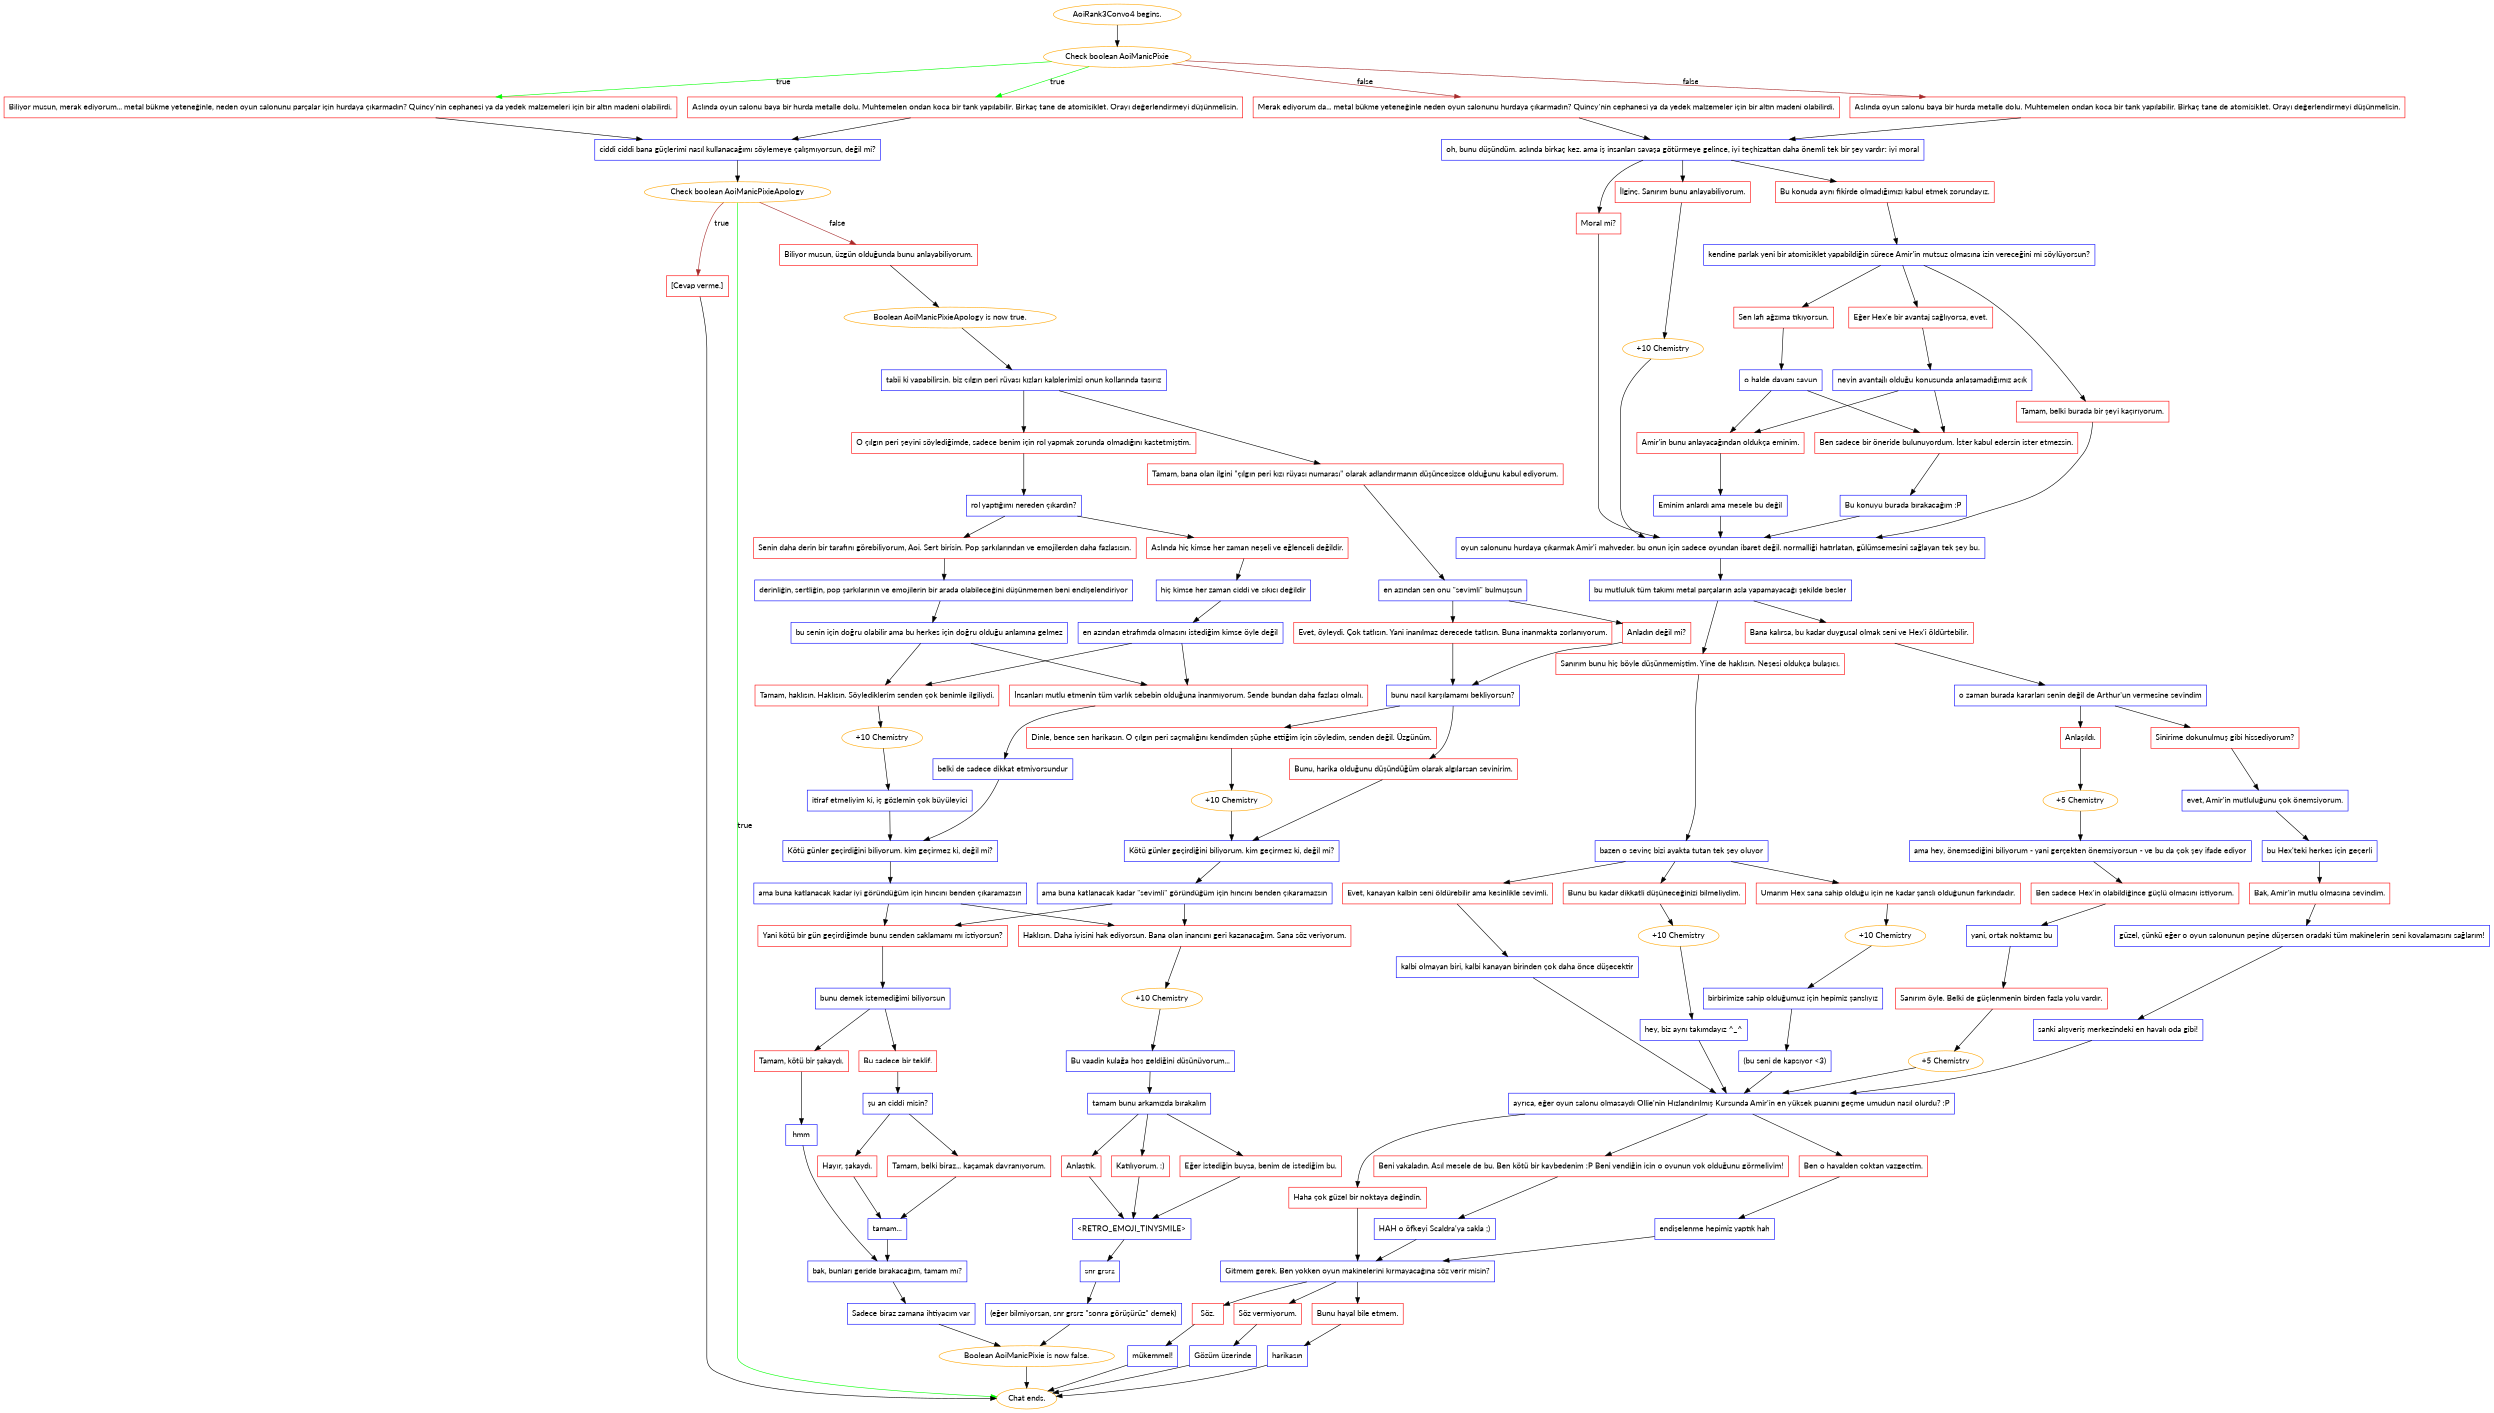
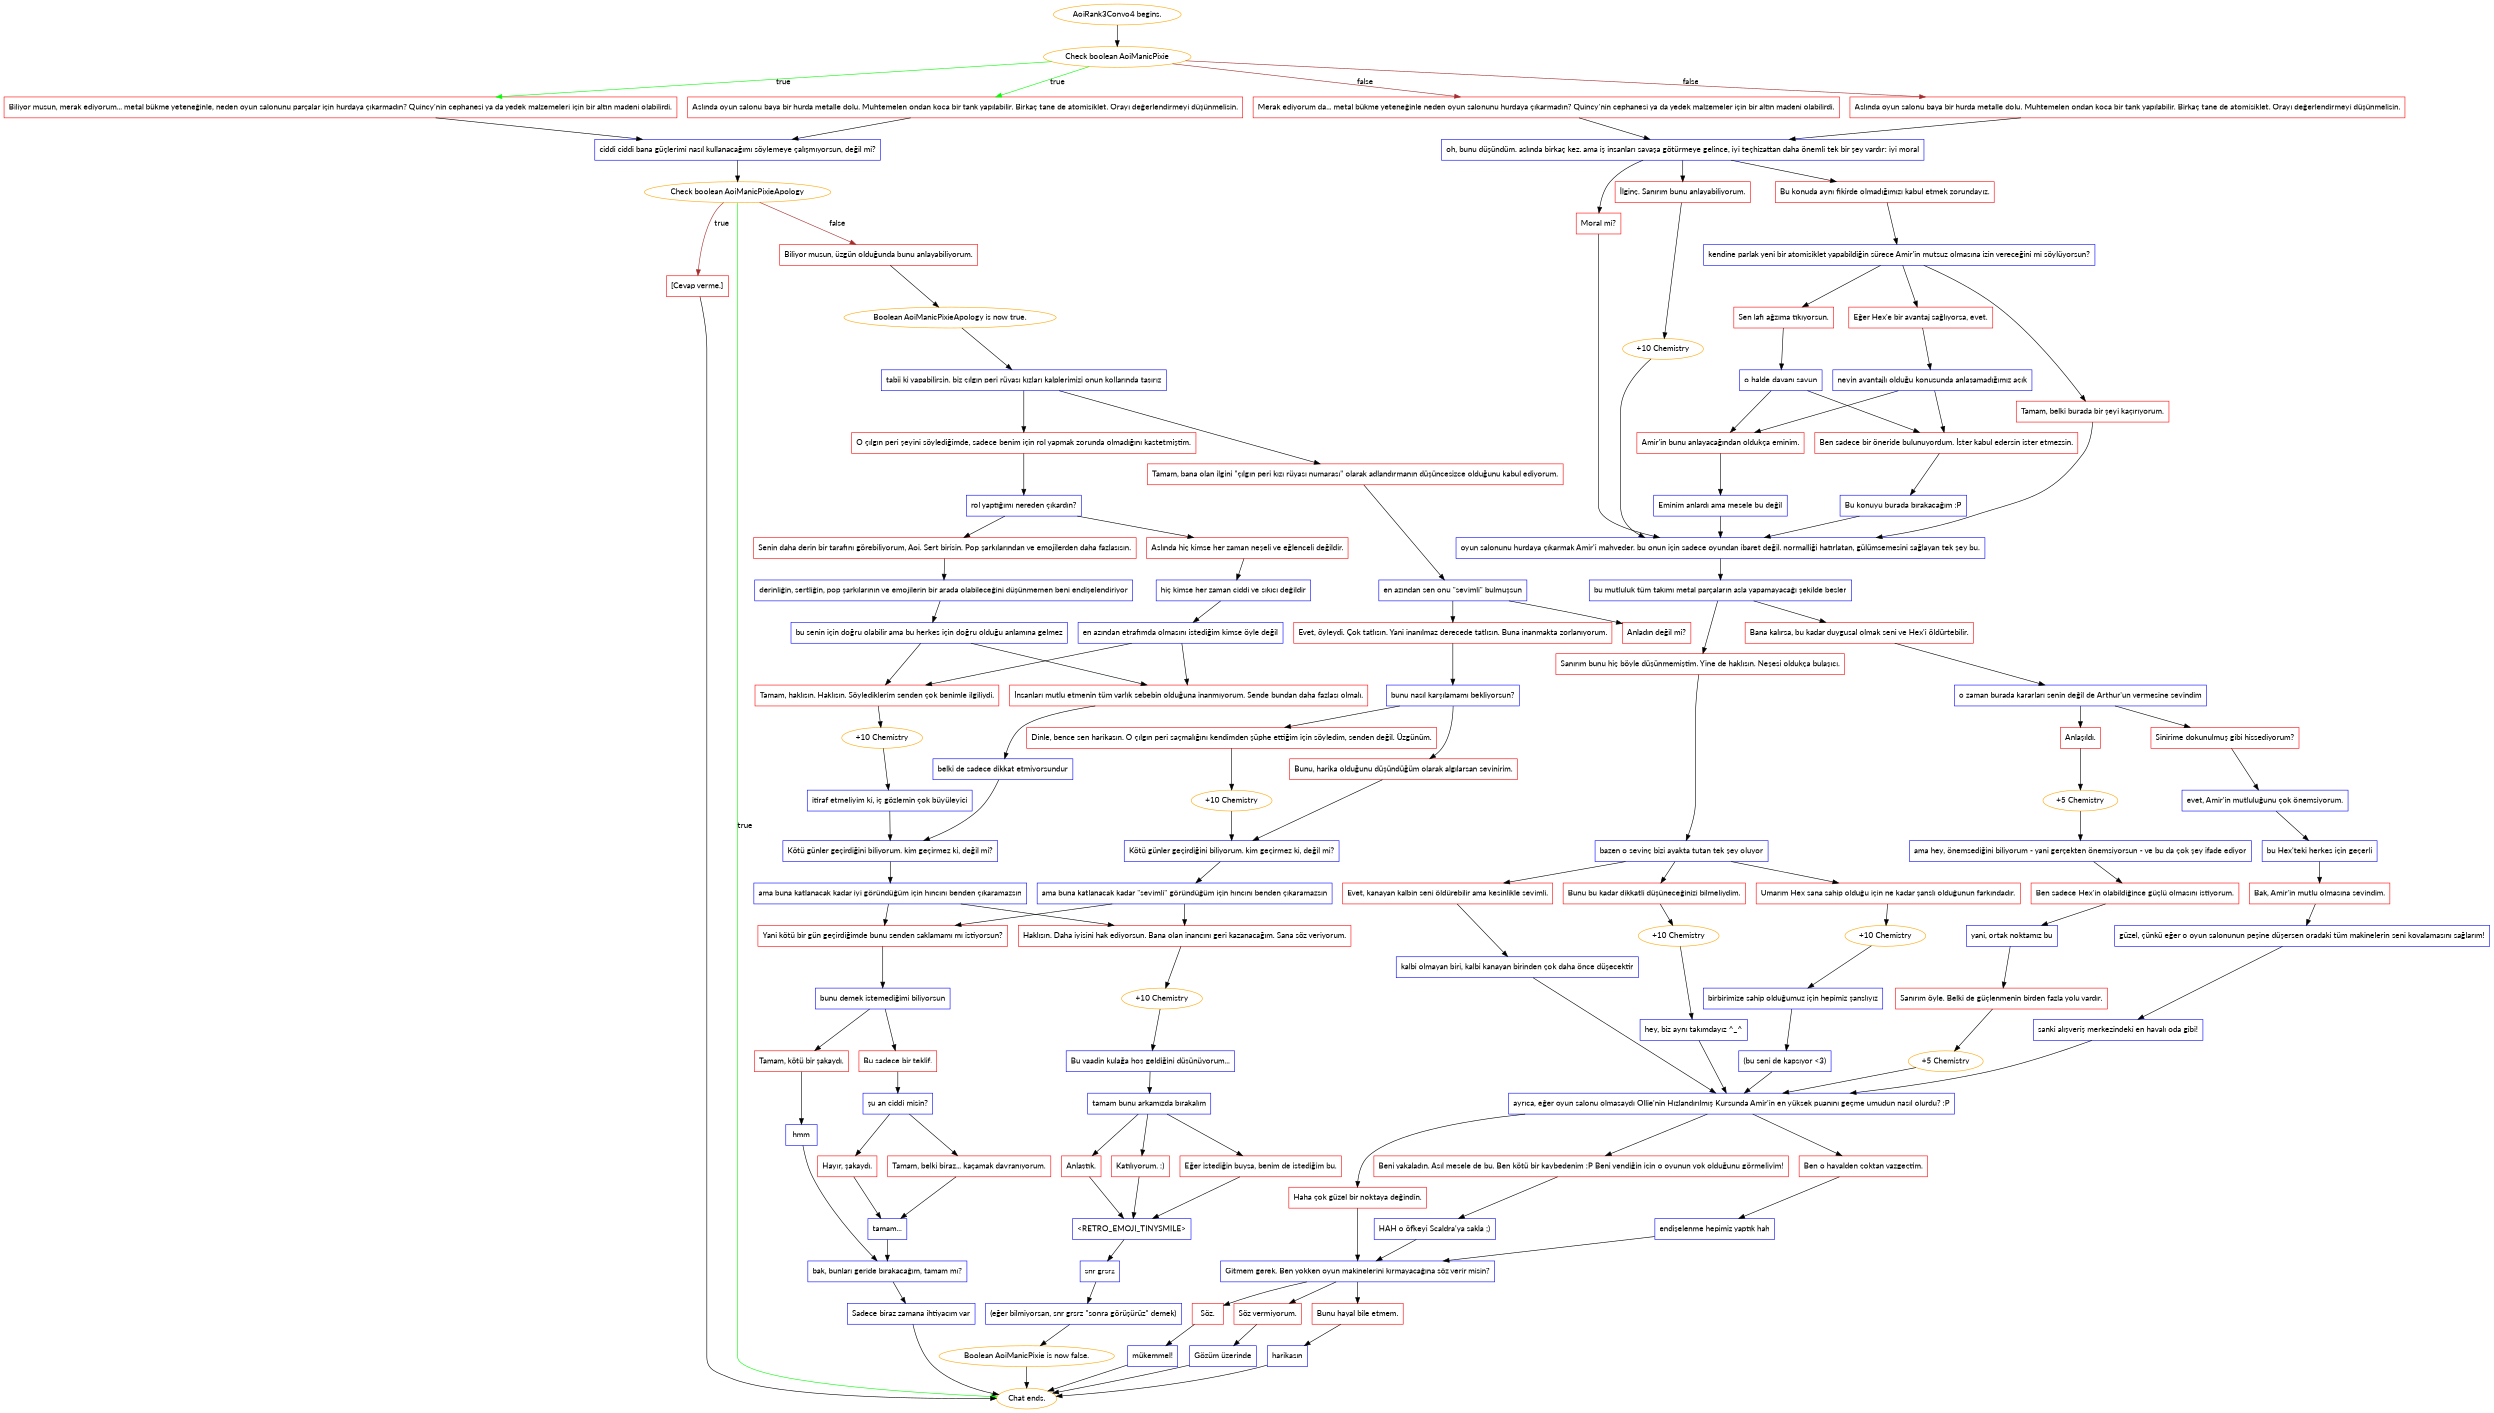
(1548, 655) -> none
(967, 1334) -> (941, 1372)
